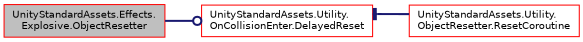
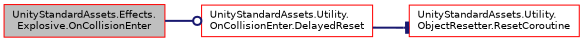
(393, 14) -> (388, 28)
(84, 21) -> (84, 21)
